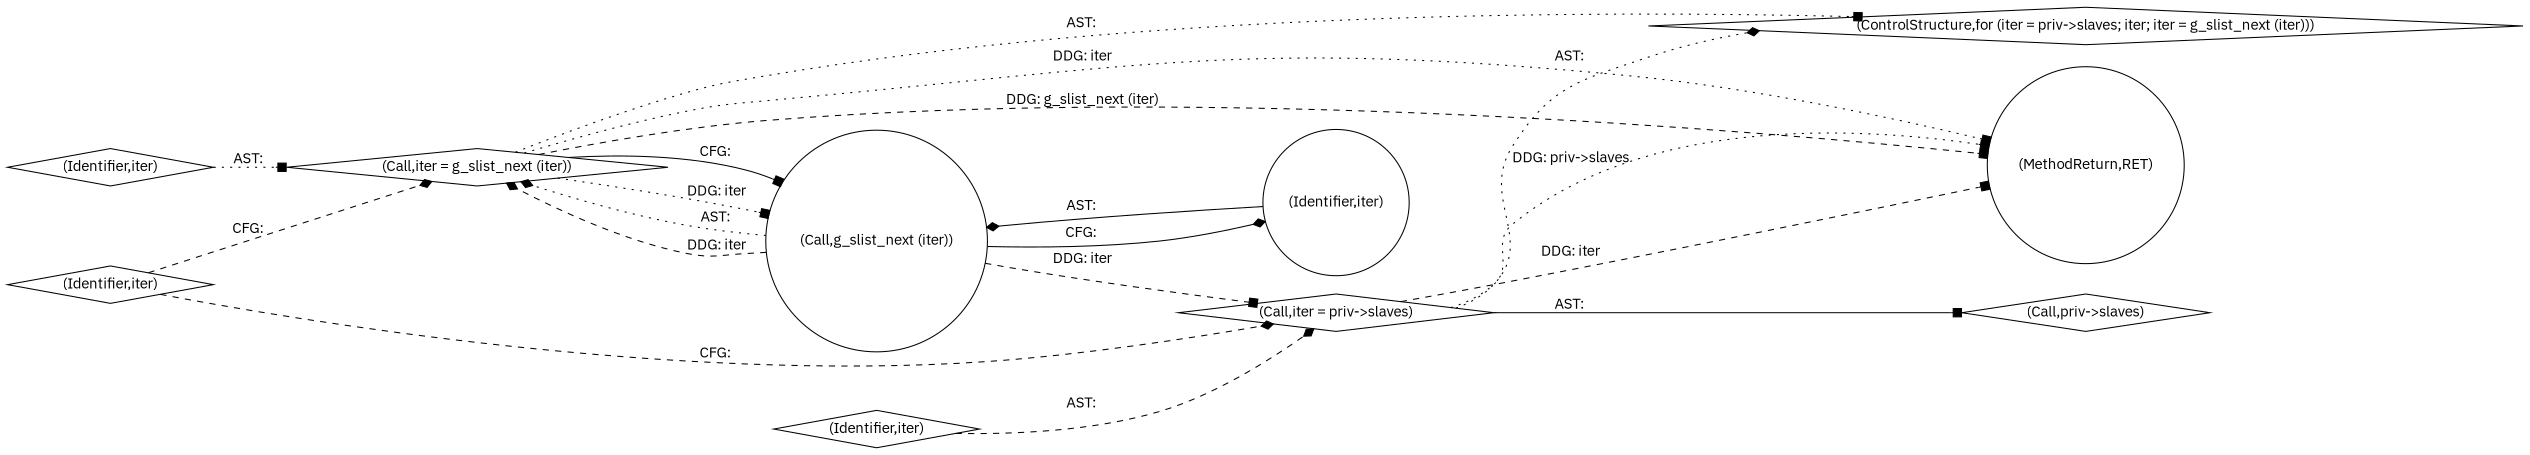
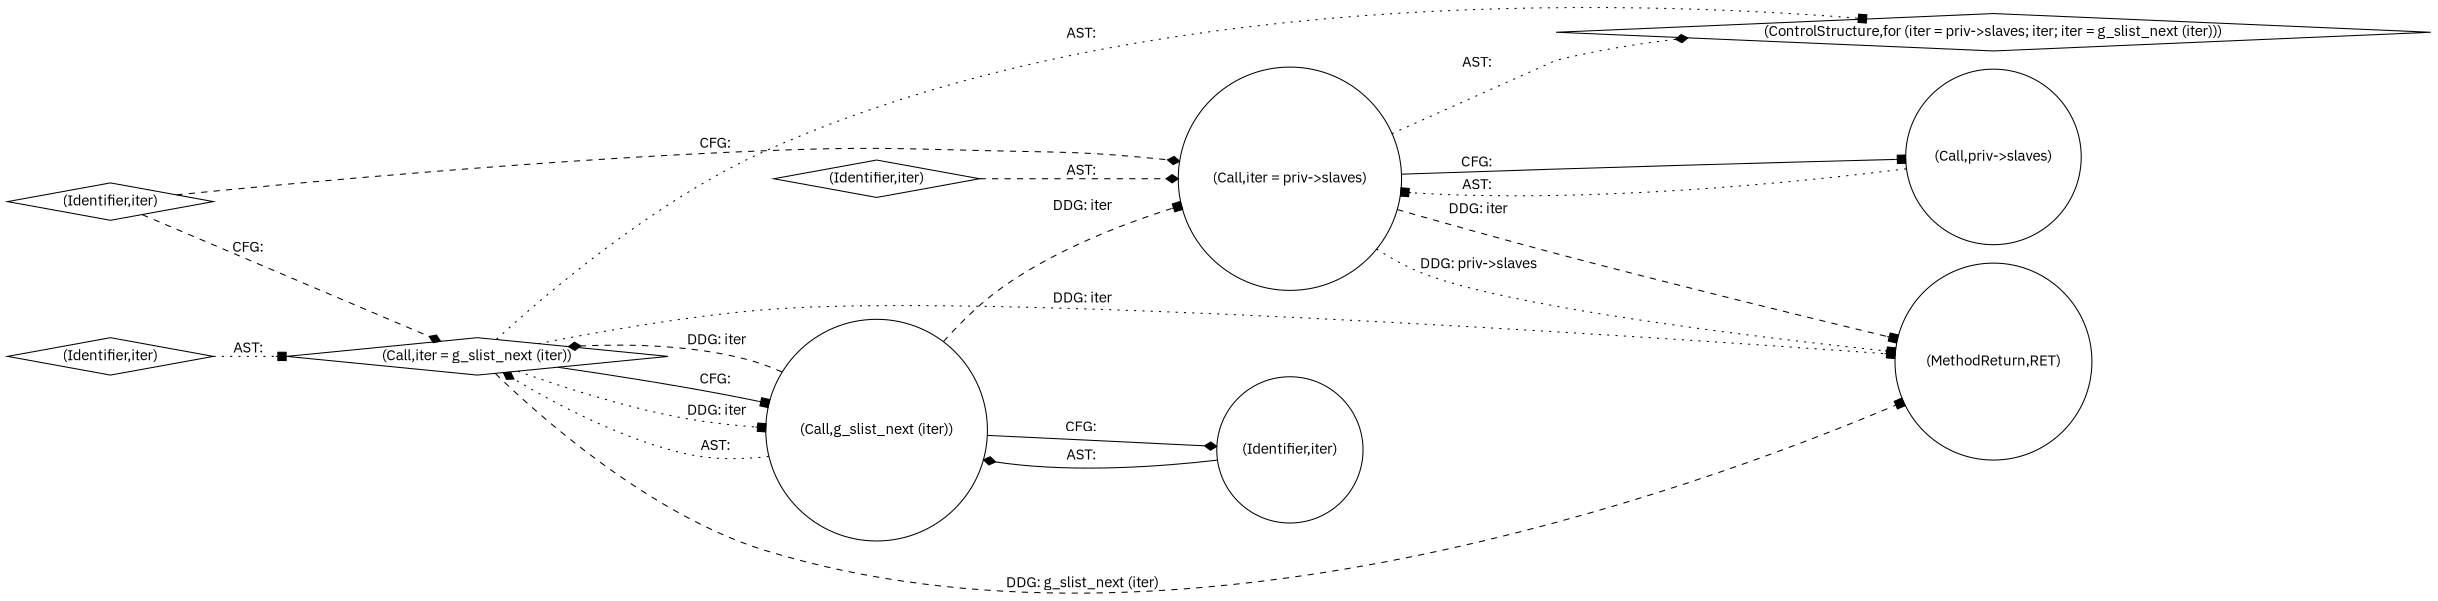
none -> (1659, 191)
(1571, 305) -> (1479, 163)
(1336, 313) -> (1290, 179)
(2086, 313) -> (1993, 157)
